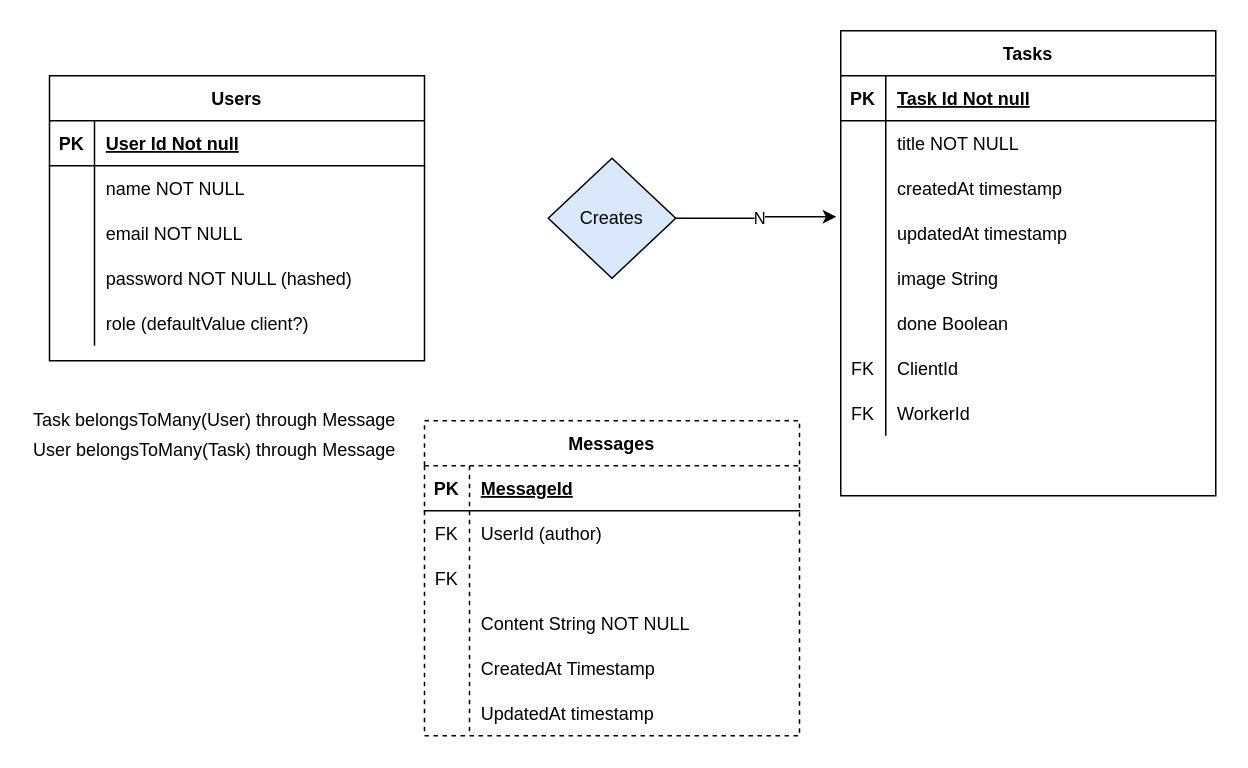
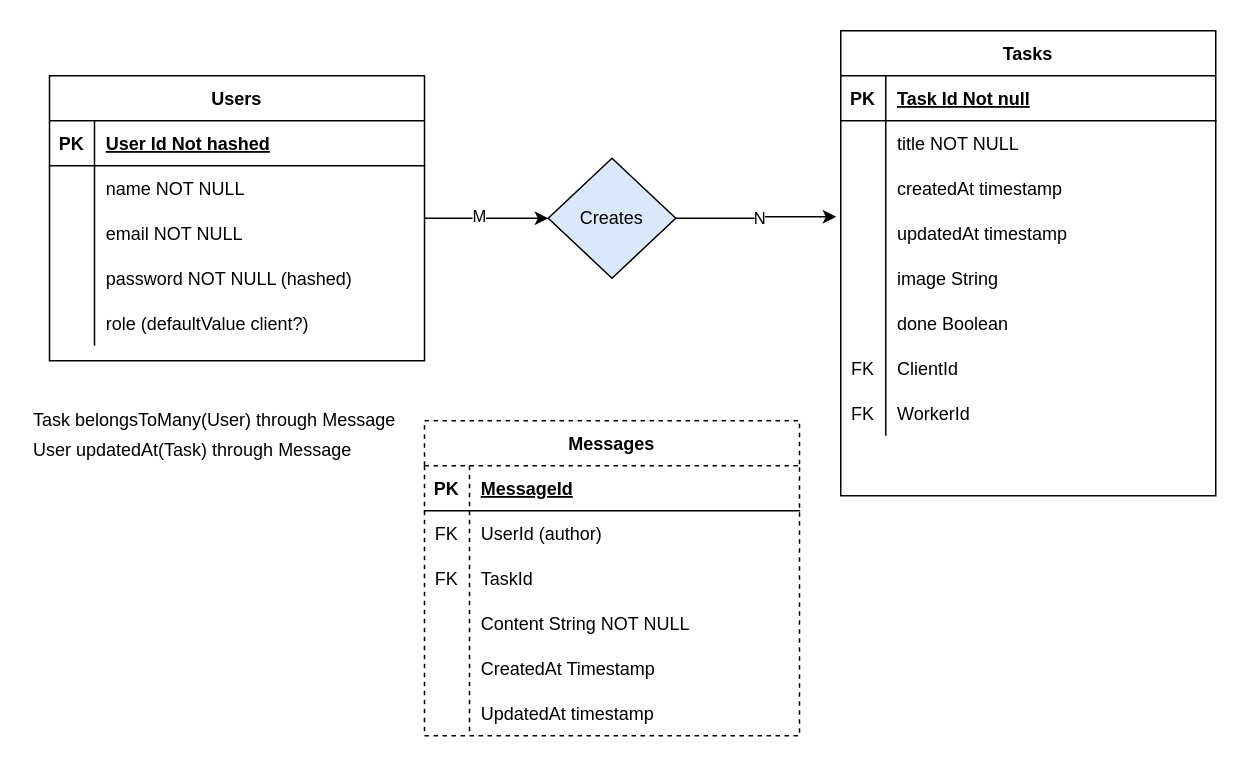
(175, 144) -> (189, 144)
none -> (483, 218)
(226, 451) -> (208, 451)
none -> (635, 578)
